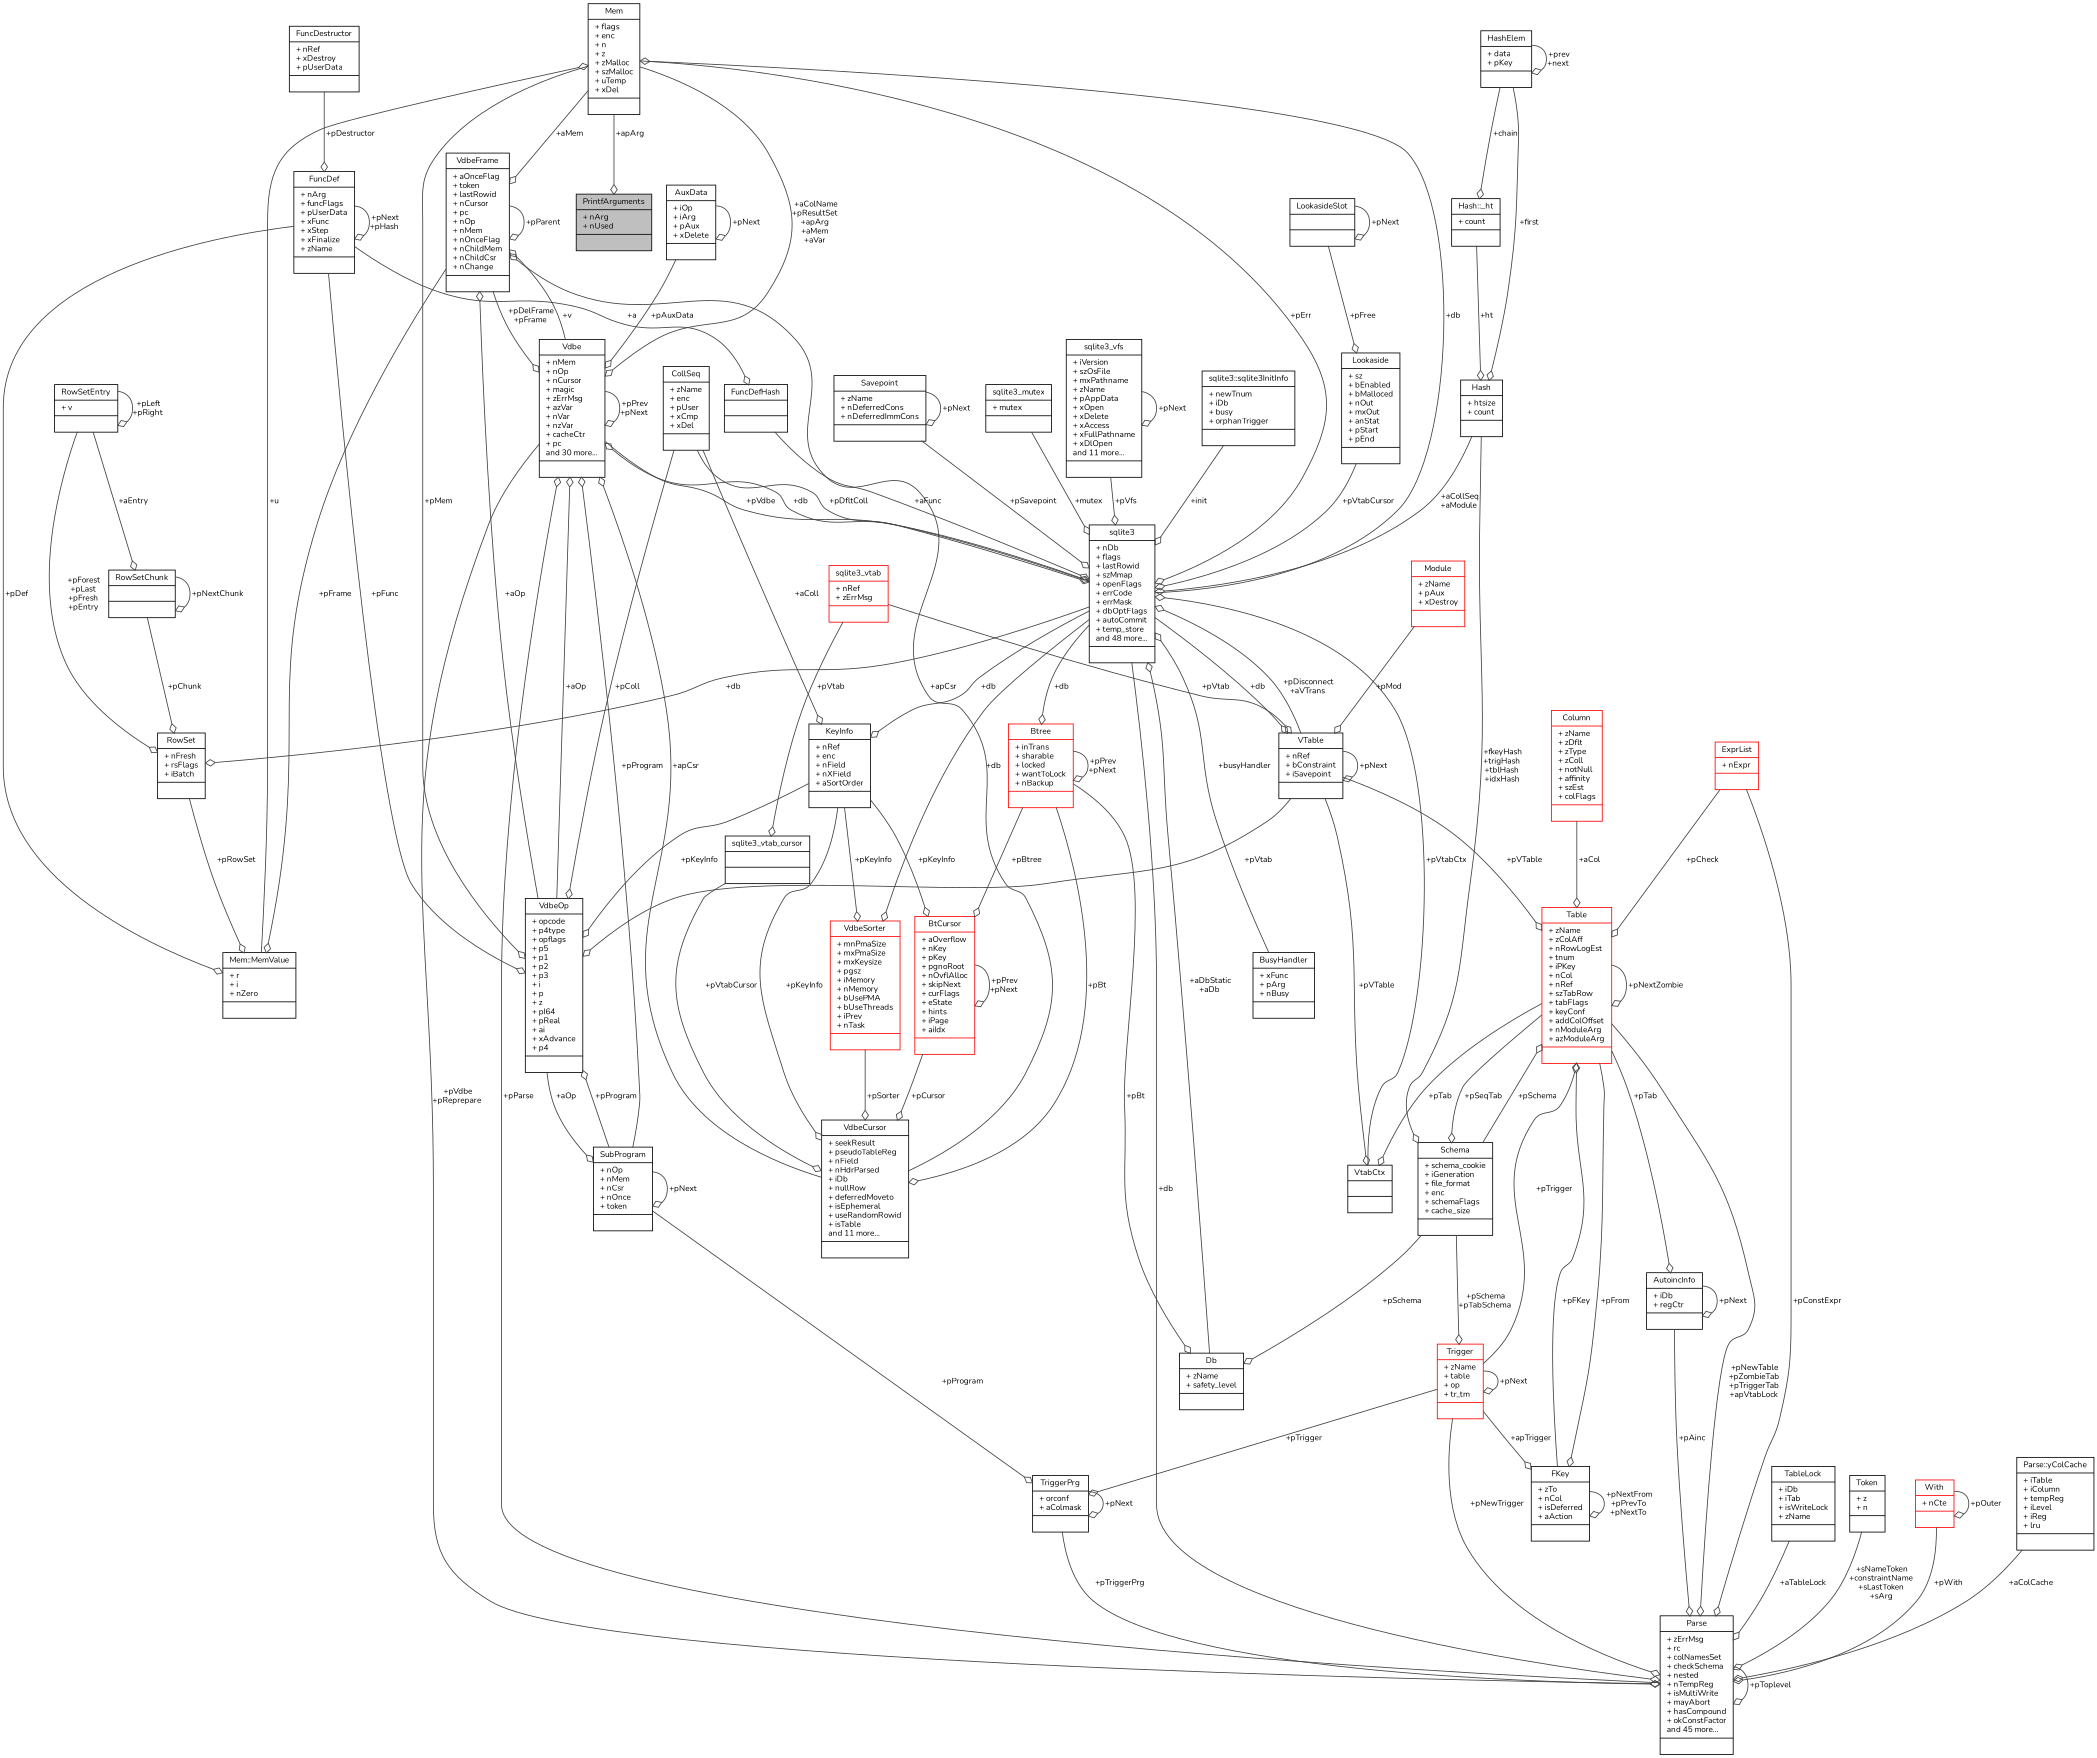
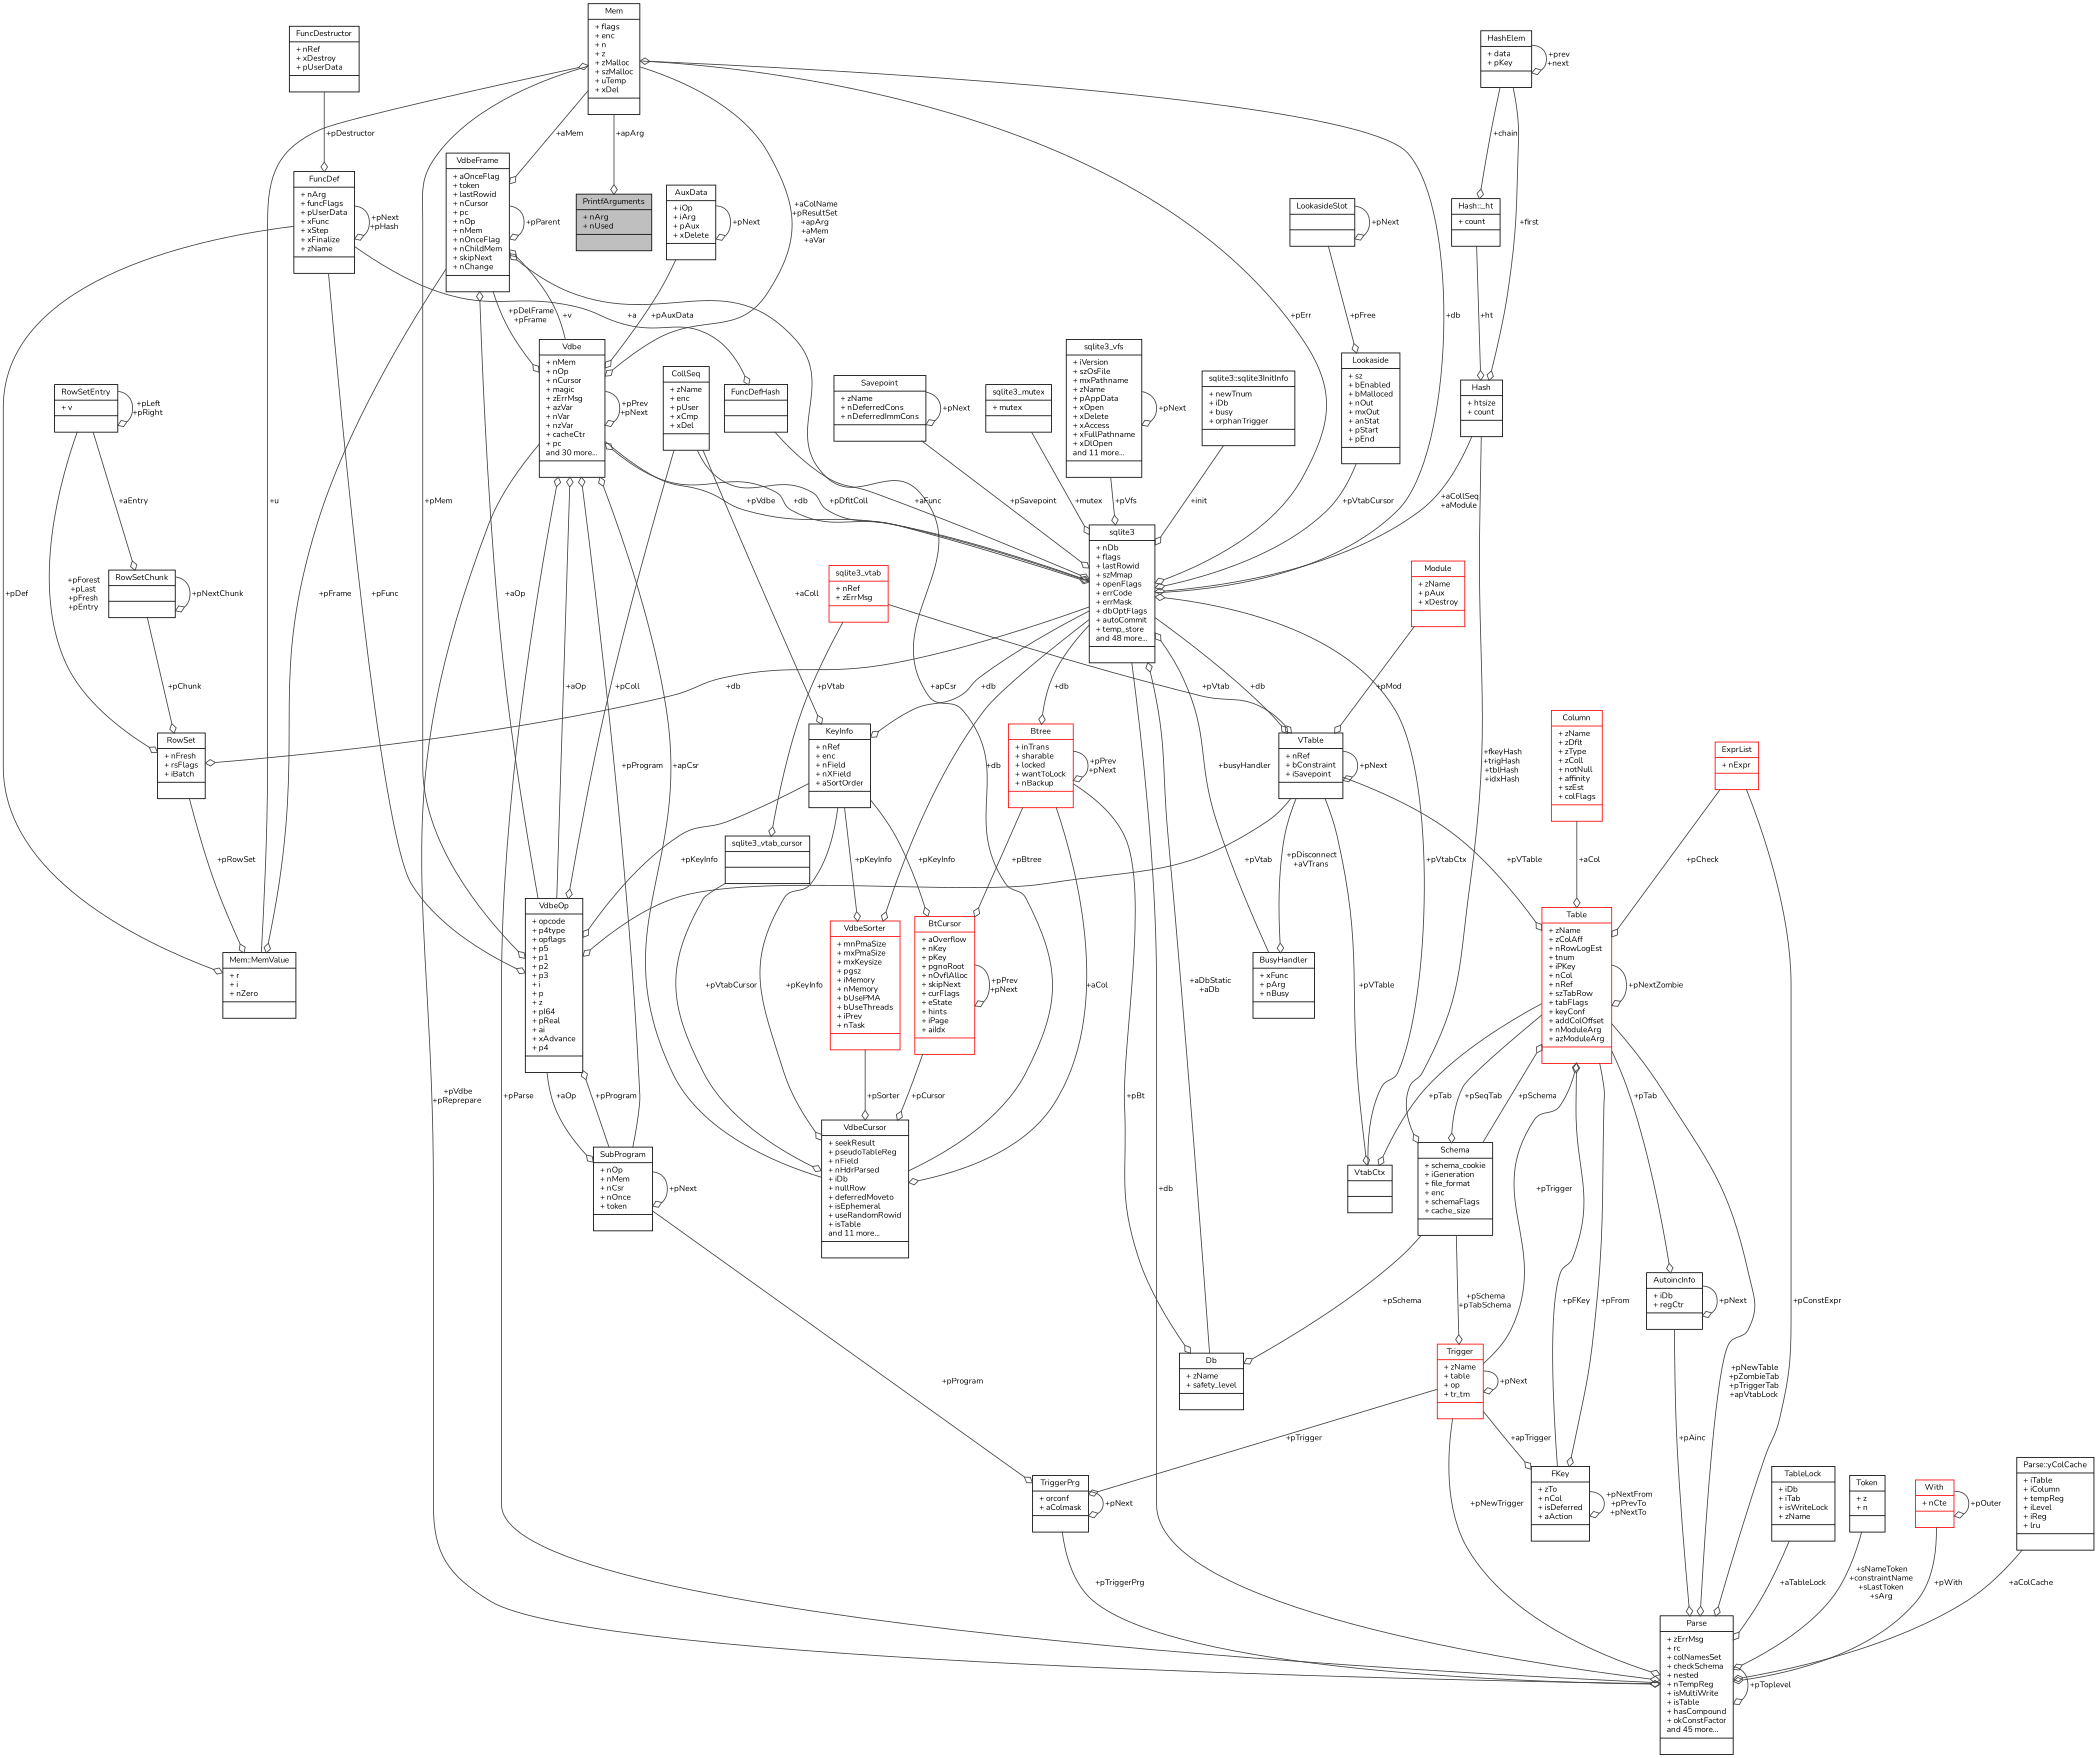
(475, 258) -> (473, 258)
(1247, 657) -> (1280, 870)
(1096, 985) -> (1096, 985)
(1689, 1702) -> (1683, 1702)
